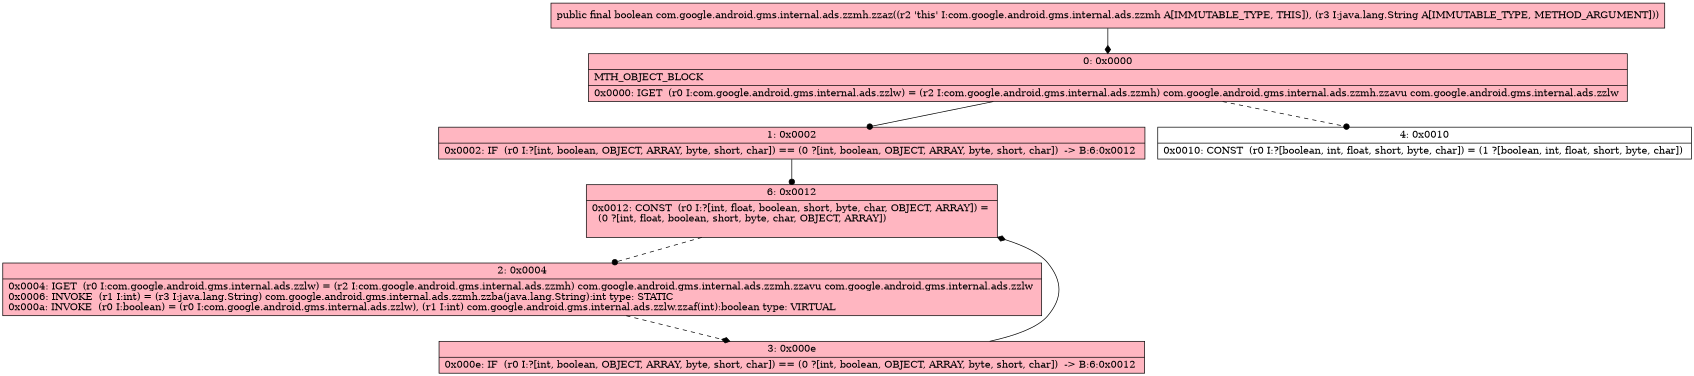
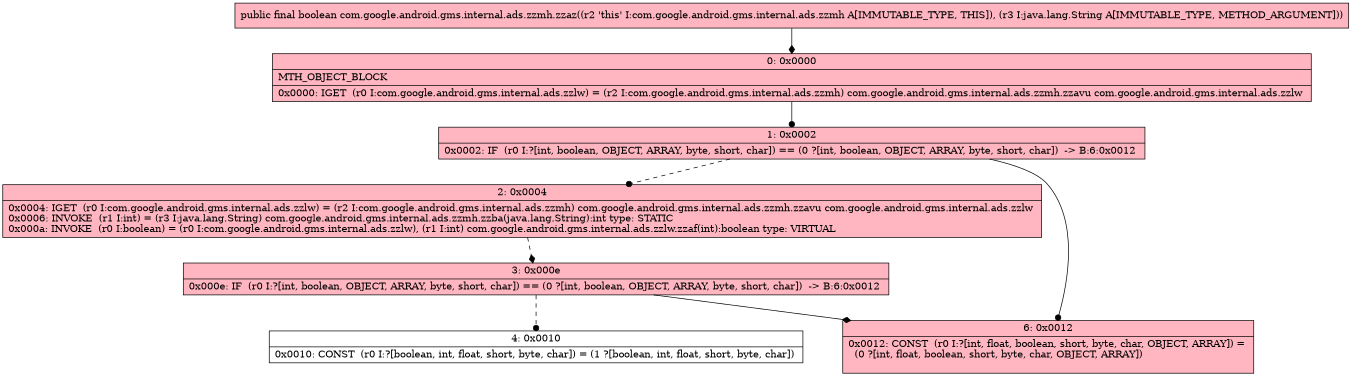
(1283, 114) -> (536, 310)
(660, 249) -> (681, 171)
